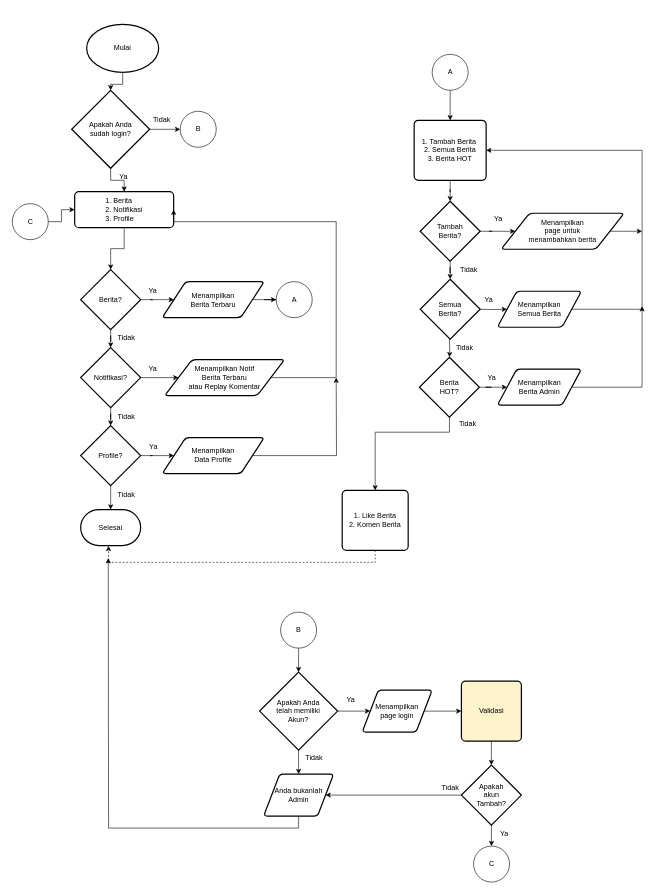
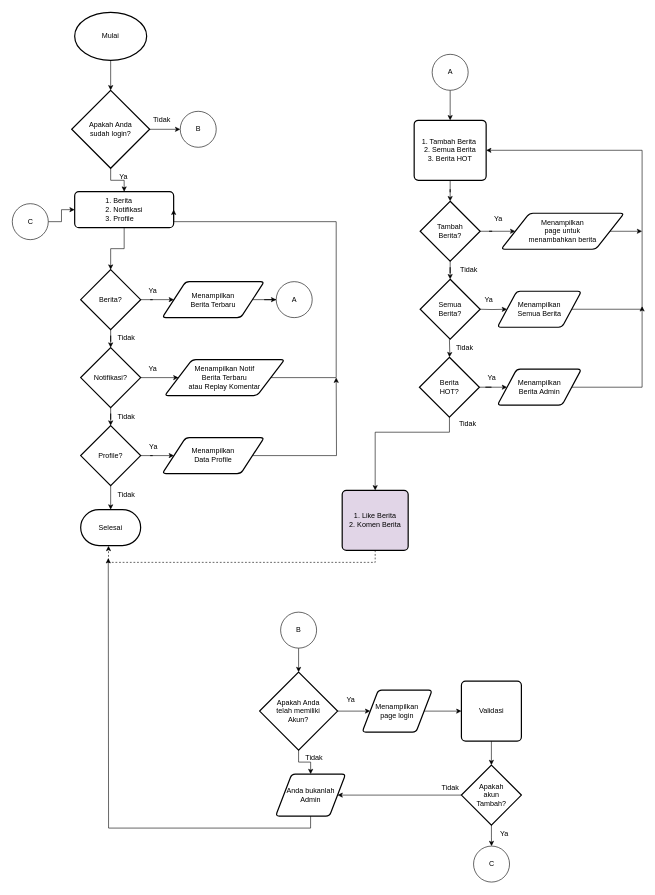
(123, 48) -> (111, 36)
(375, 521) -> (375, 521)
(492, 711) -> (492, 711)
(299, 795) -> (311, 795)
